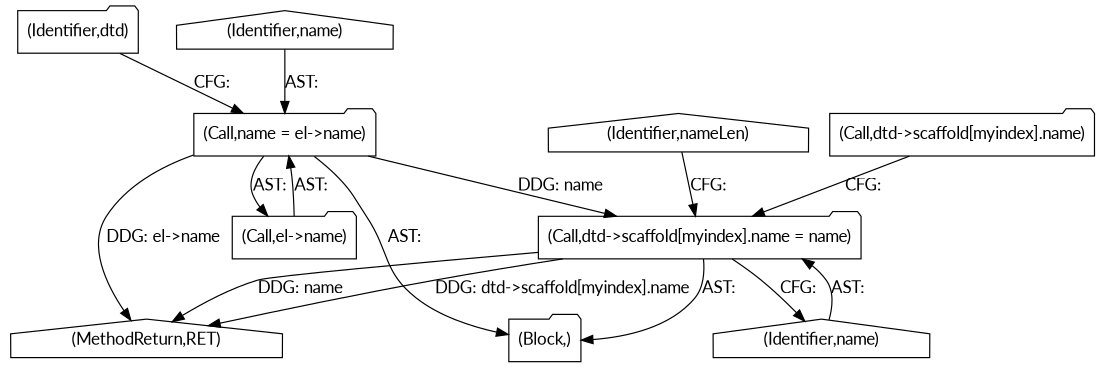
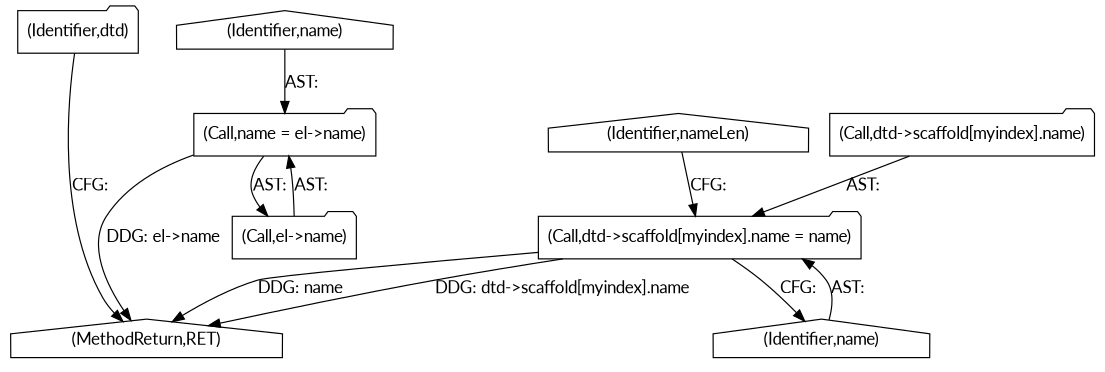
(176, 81) -> (71, 188)
(487, 185) -> none
(866, 186) -> (866, 186)
(545, 340) -> none
